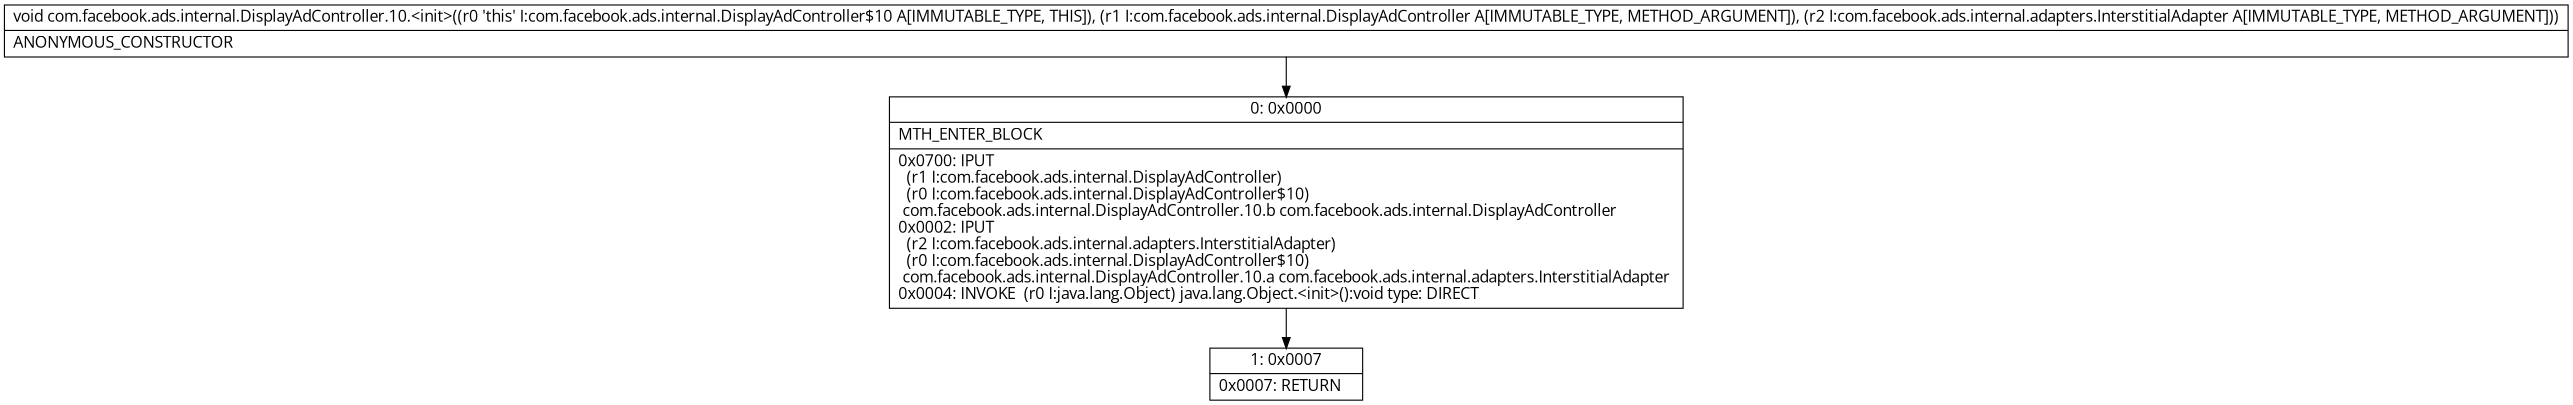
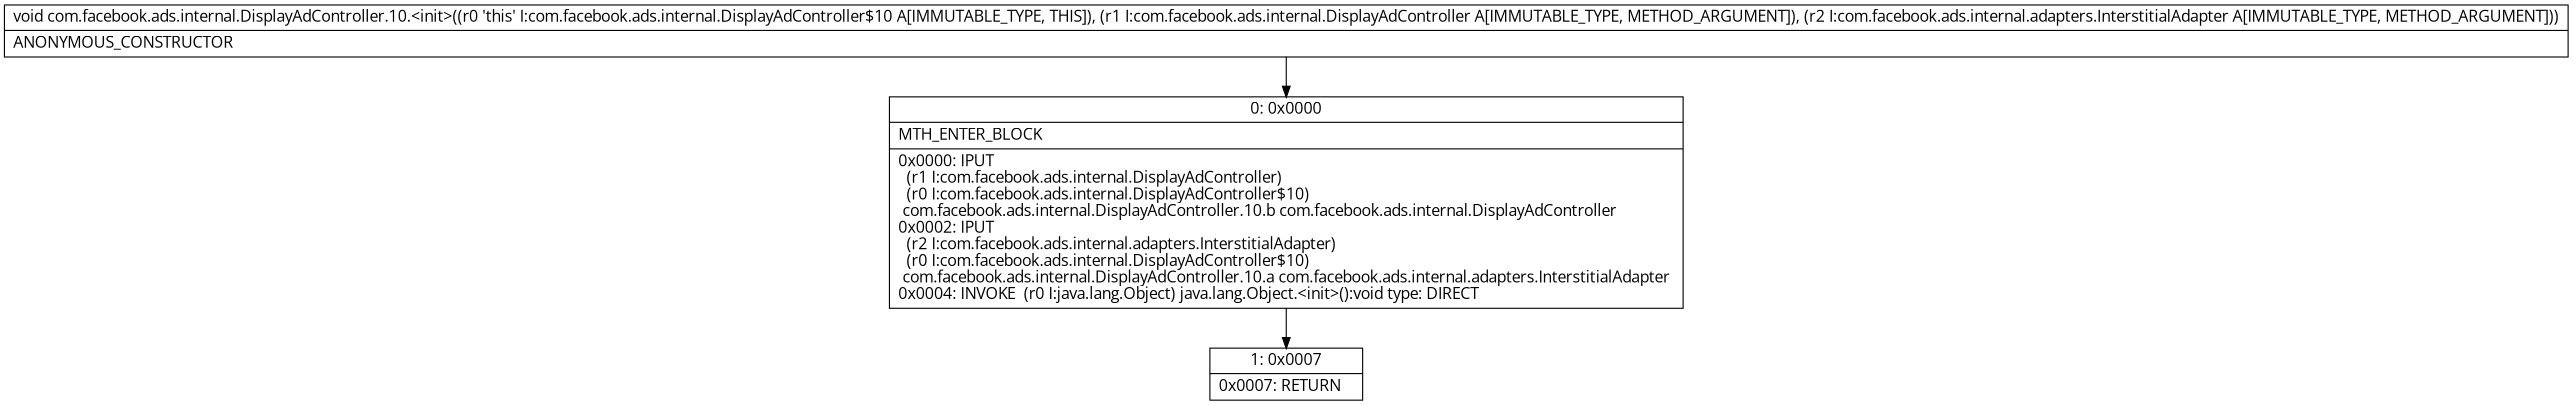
(950, 162) -> (950, 162)
